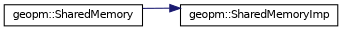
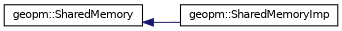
(156, 8) -> (167, 22)
